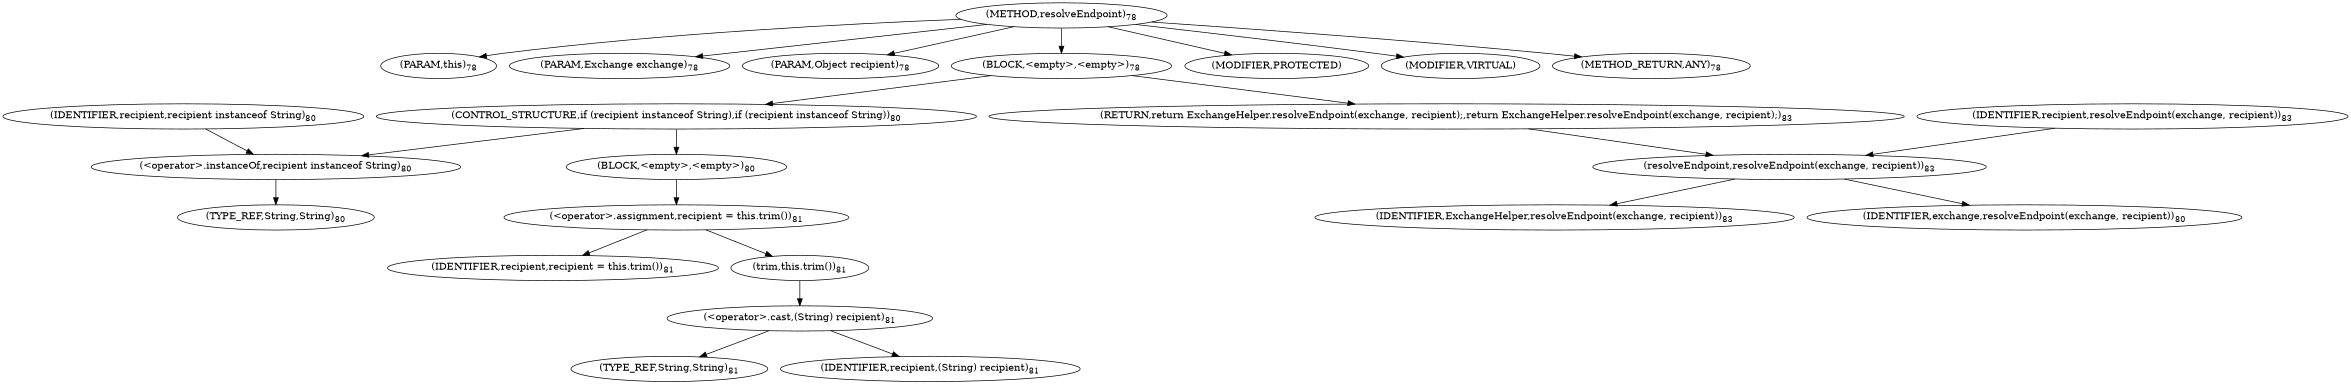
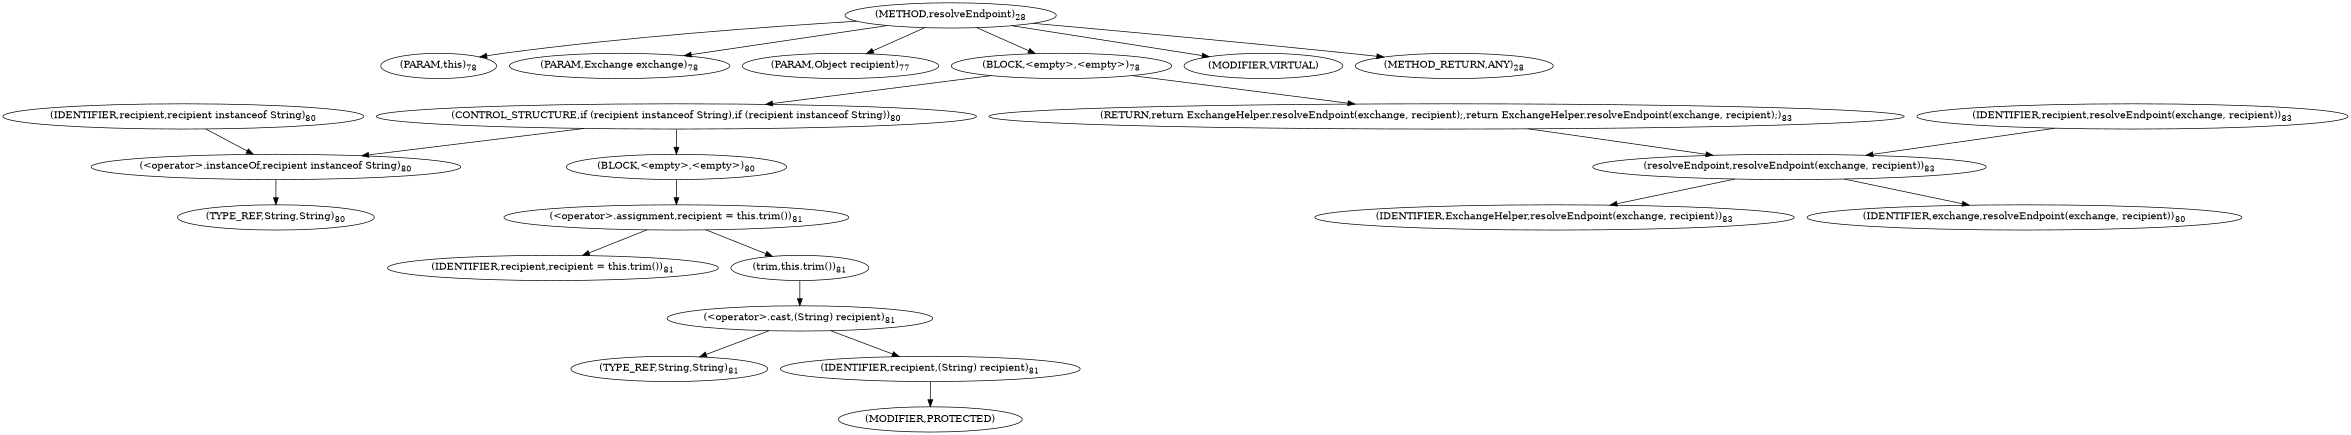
(1132, 14) -> (1021, 14)
(1166, 40) -> (930, 391)
(905, 65) -> (905, 65)
(1716, 65) -> (1519, 65)
